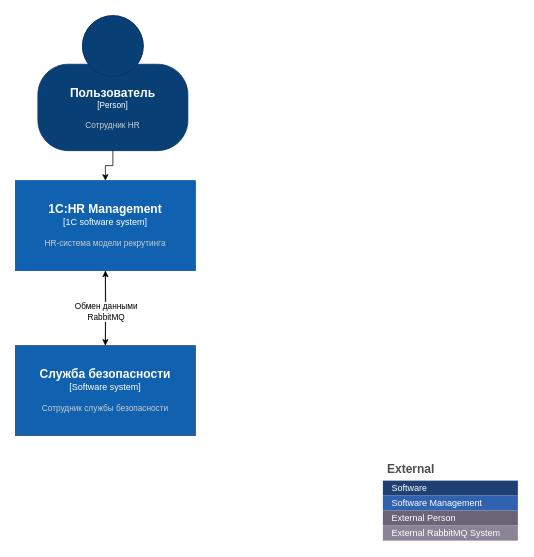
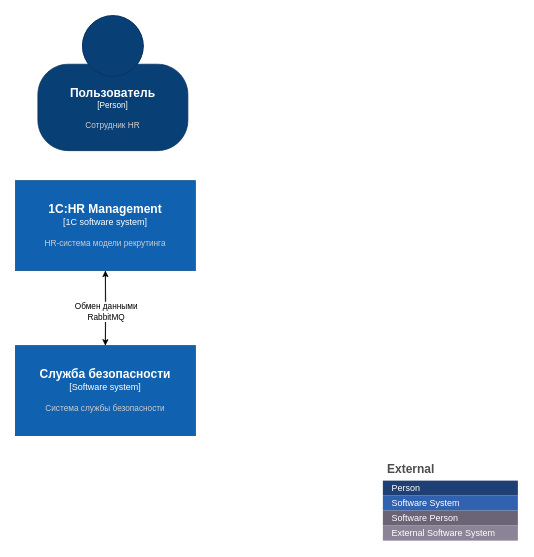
(105, 165) -> none
(105, 390) -> (105, 390)
(412, 488) -> (407, 488)
(439, 503) -> (429, 503)
(427, 518) -> (429, 518)
(448, 533) -> (449, 533)
